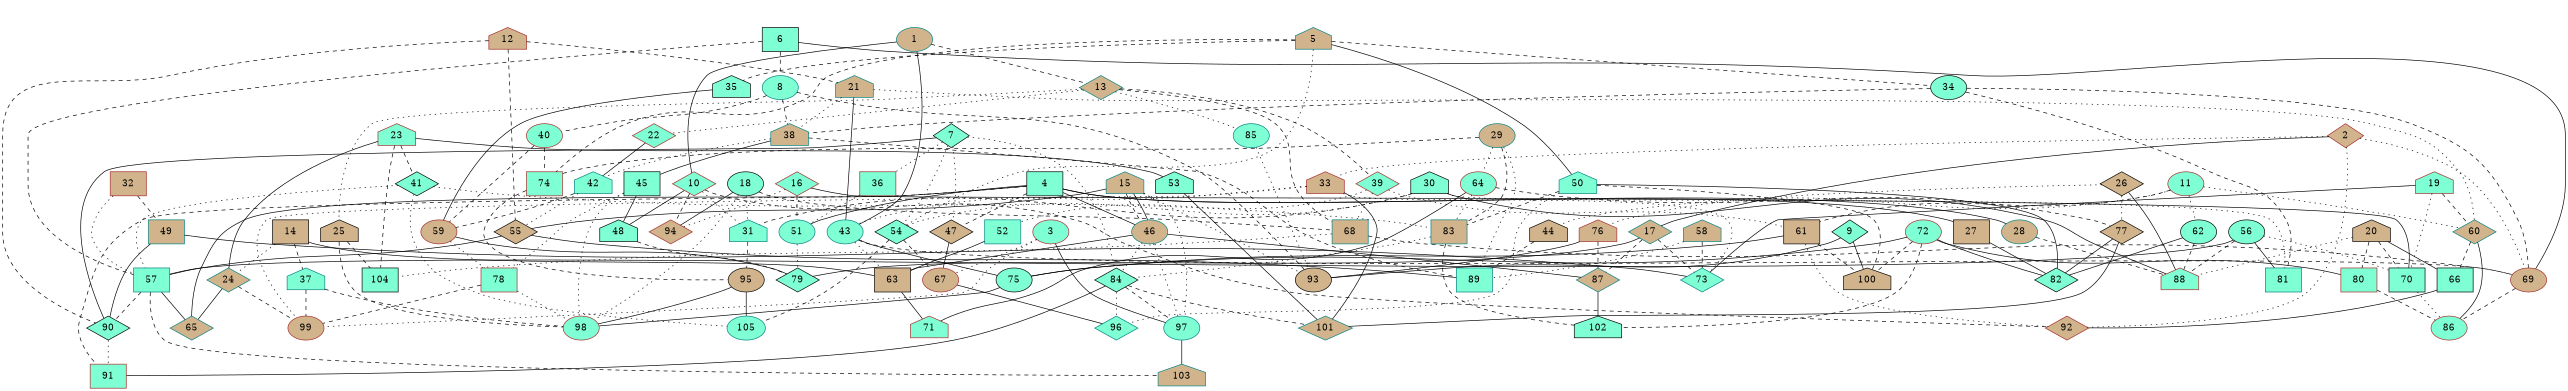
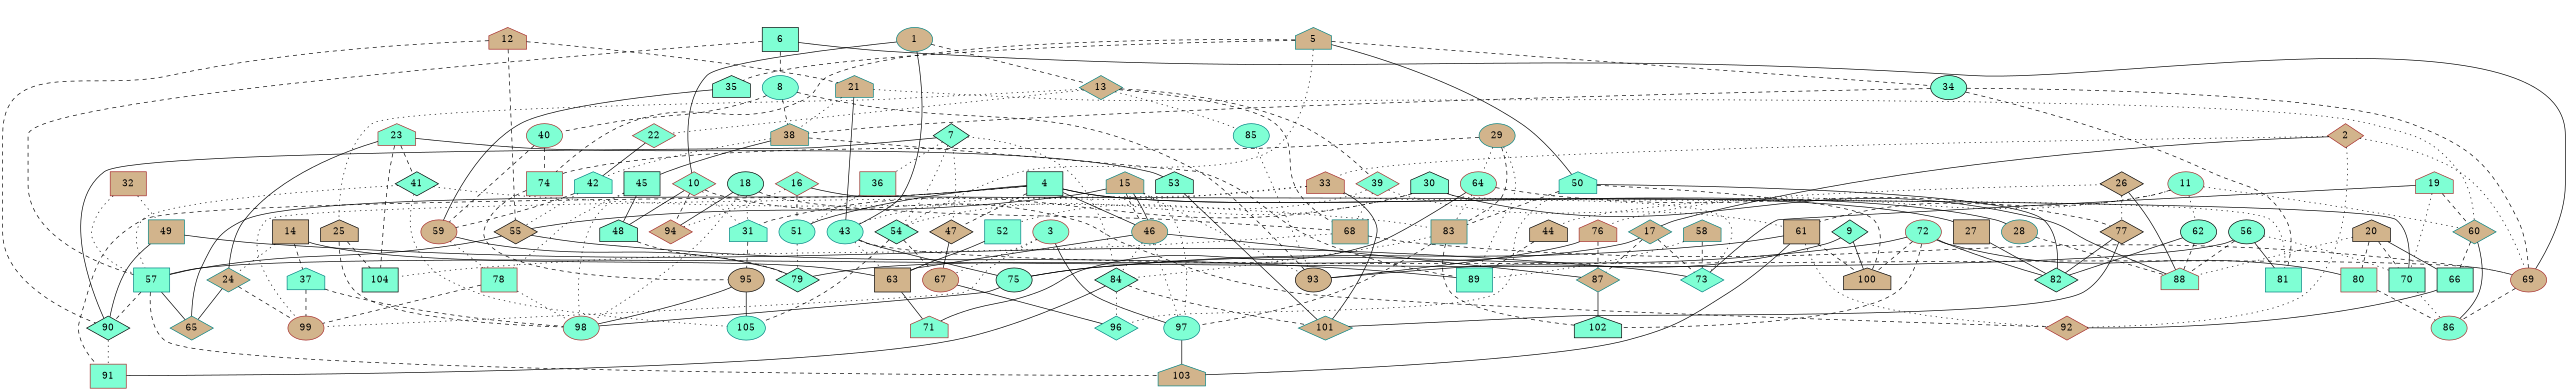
(147, 208) -> (147, 208)
(1148, 303) -> (1314, 300)
none -> (1512, 357)
